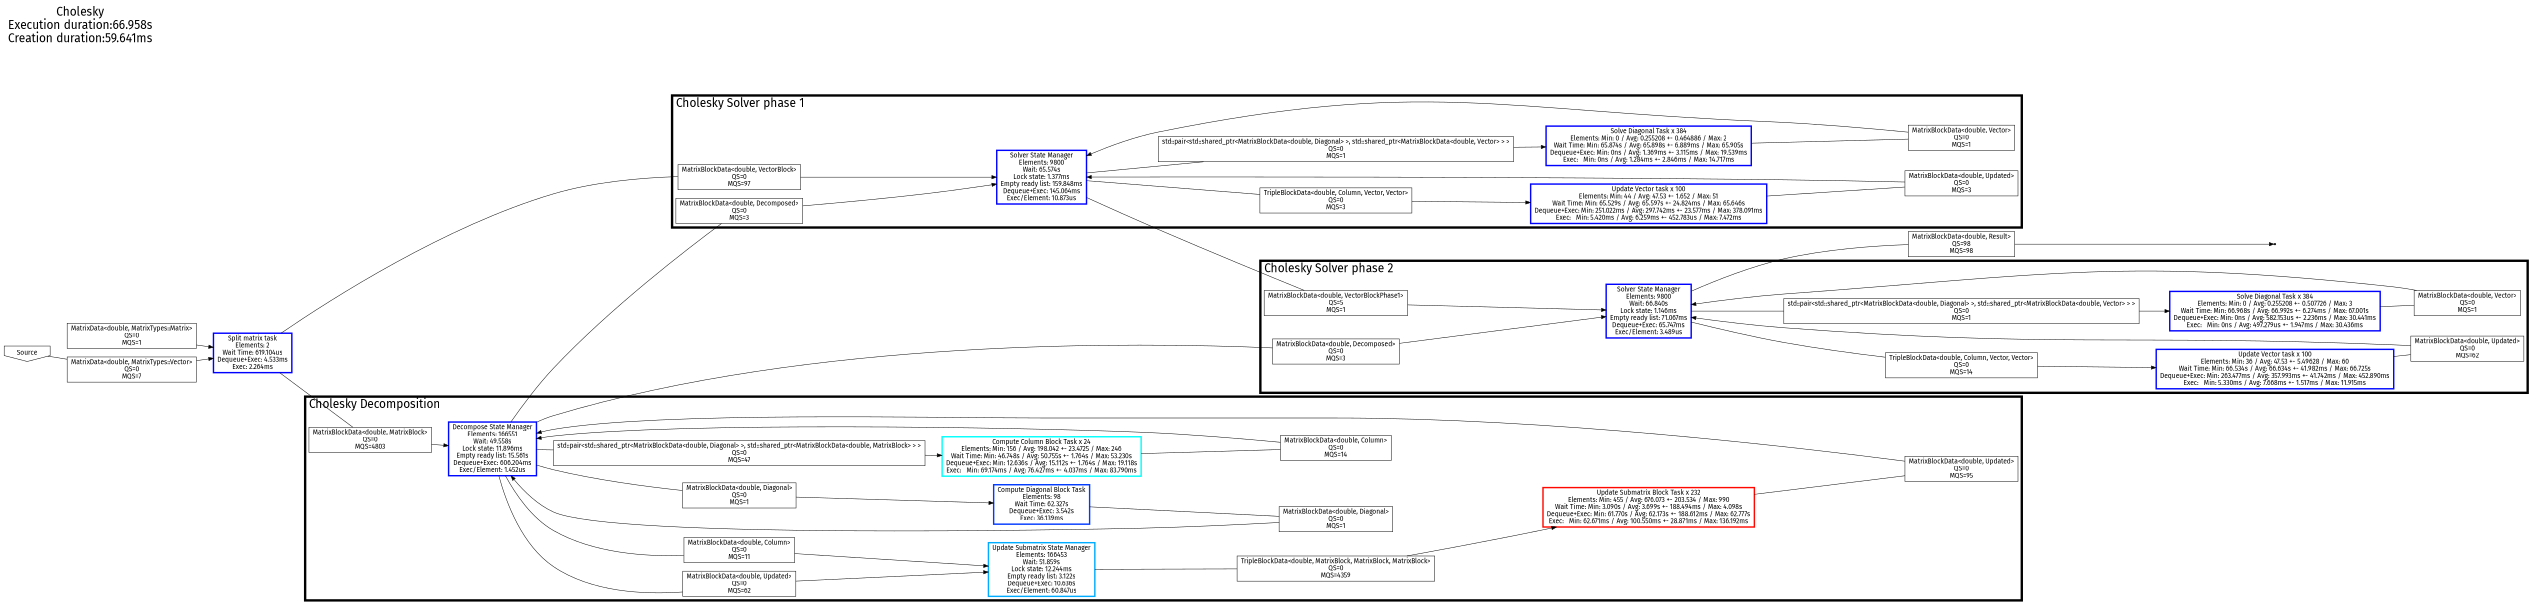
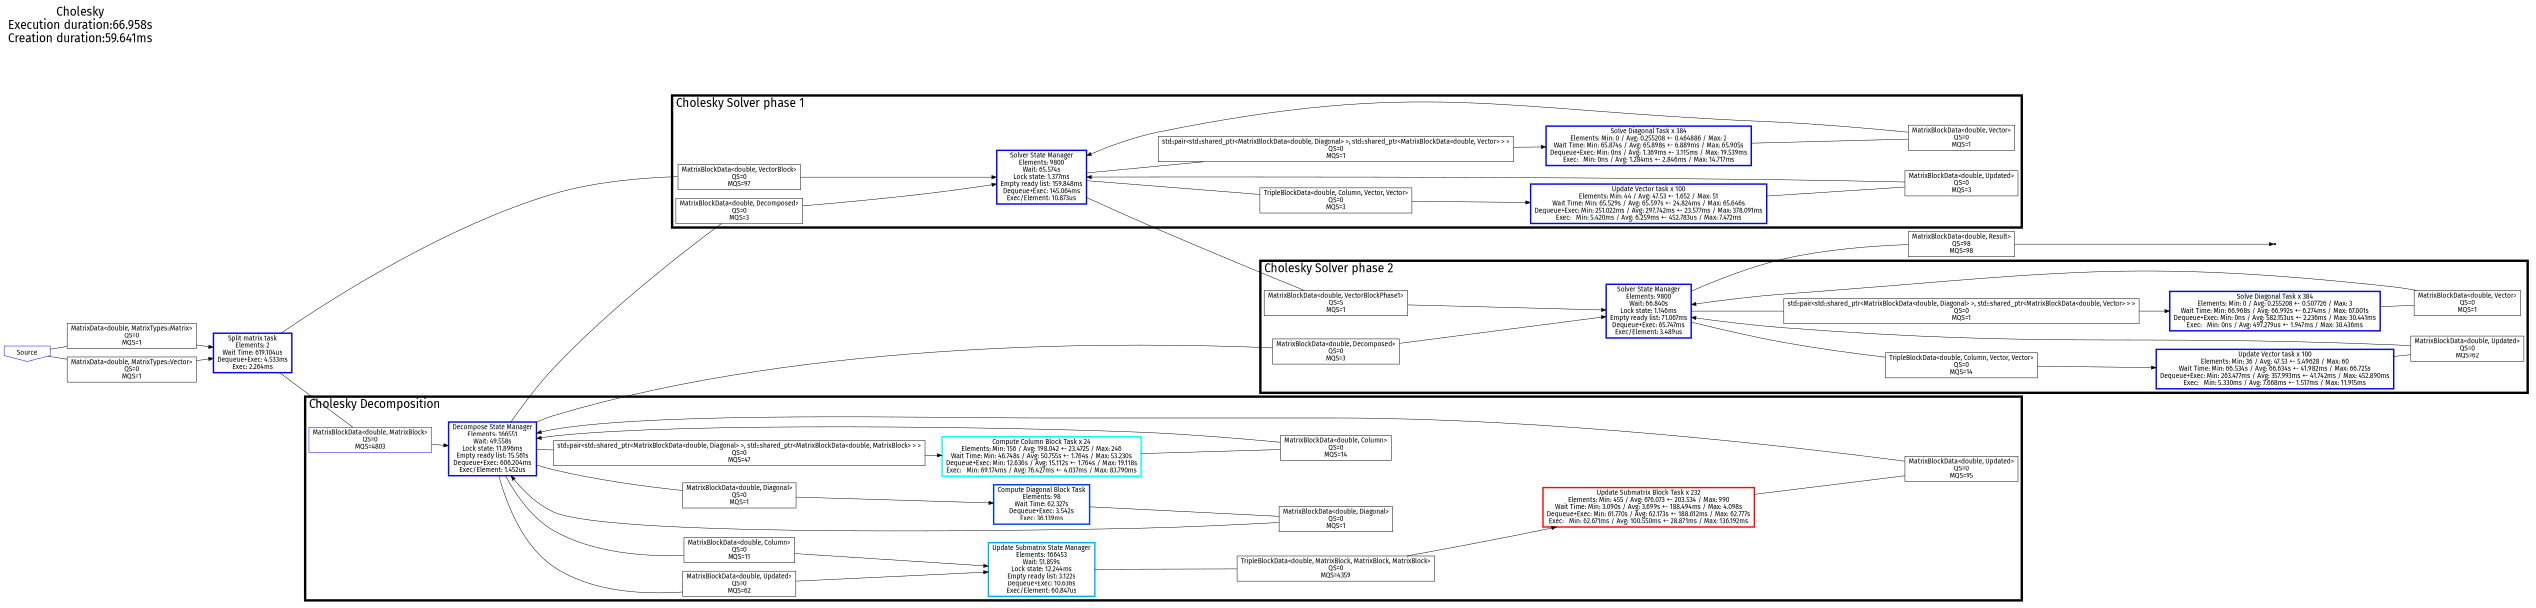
none -> (59, 348)
(27, 353) -> (27, 353)
(132, 370) -> (132, 370)
(370, 440) -> (370, 440)
